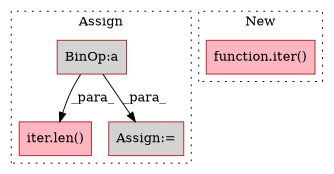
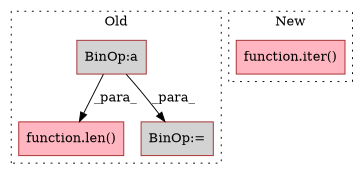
(101, 22) -> (116, 22)
(55, 139) -> (71, 139)
(146, 139) -> (177, 139)
